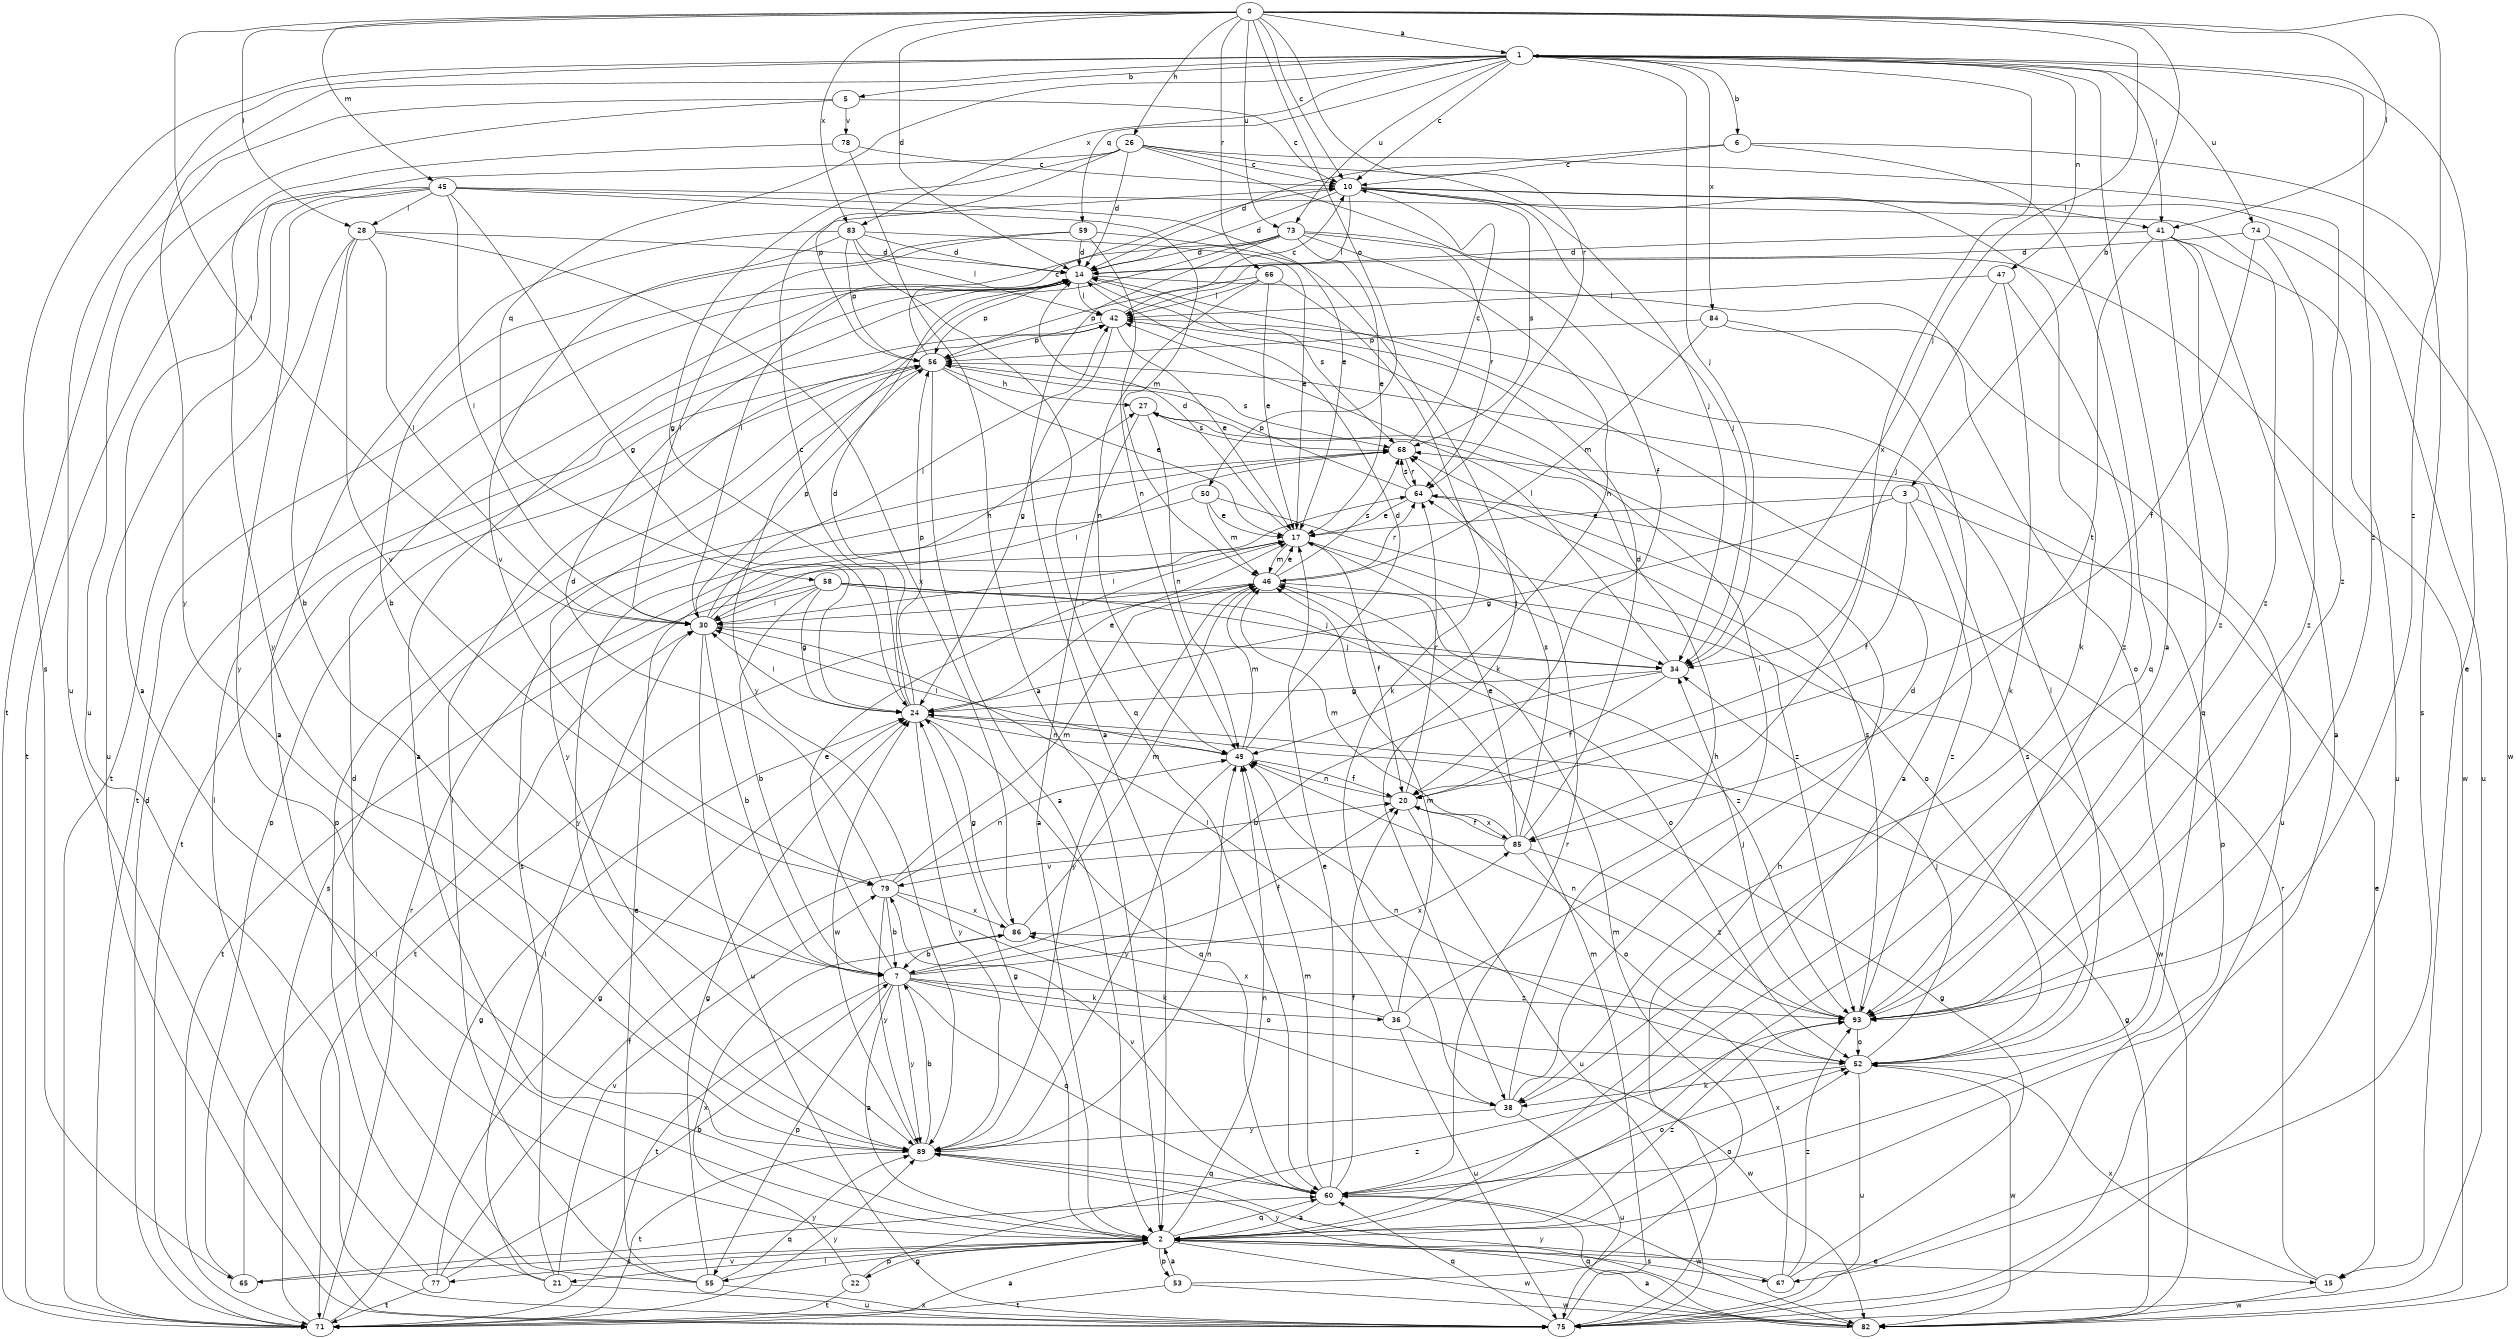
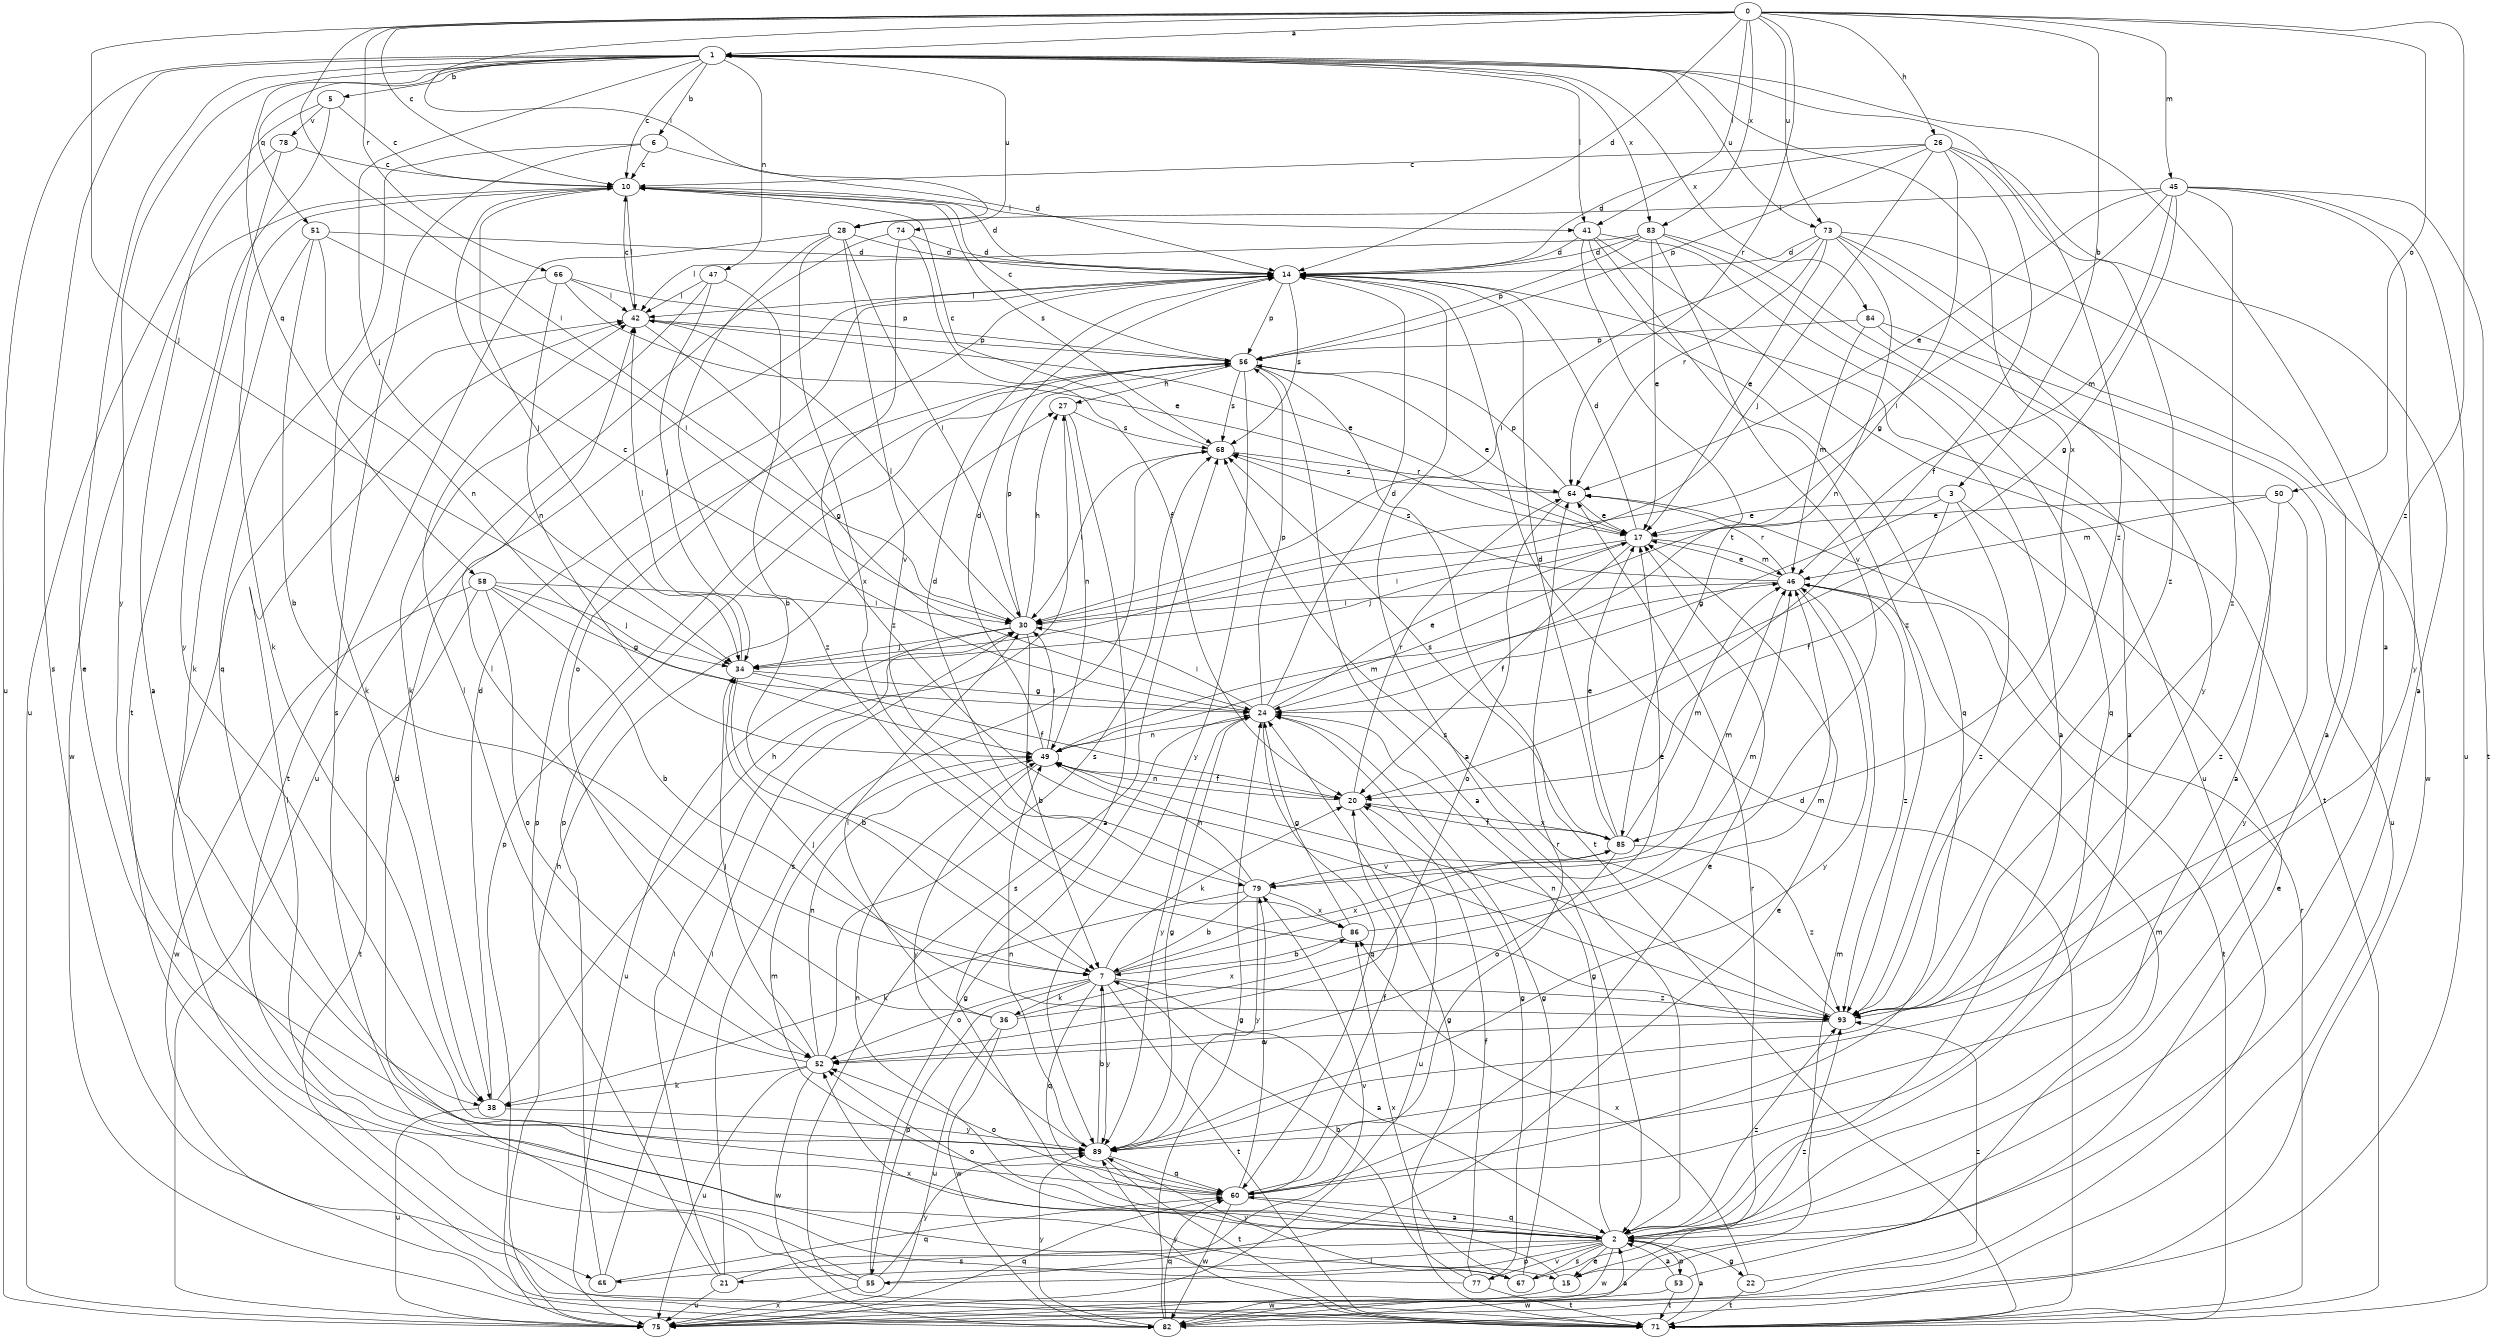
(1050, 210) -> (1885, 357)
(1083, 231) -> (316, 231)
(1279, 889) -> (1203, 889)
(837, 933) -> (1172, 933)
